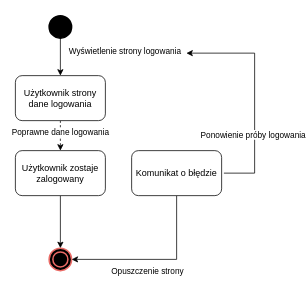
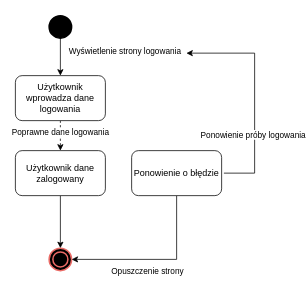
(60, 98) -> (60, 98)
(60, 173) -> (60, 173)
(177, 173) -> (177, 173)
